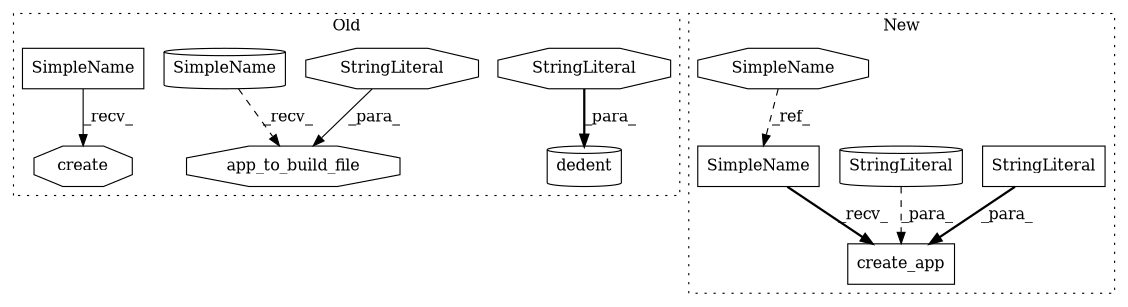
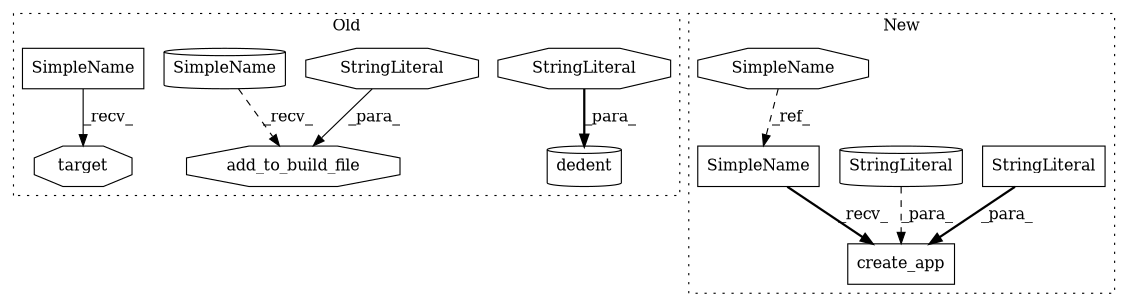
(83, 166) -> (83, 166)
(293, 166) -> (293, 166)
